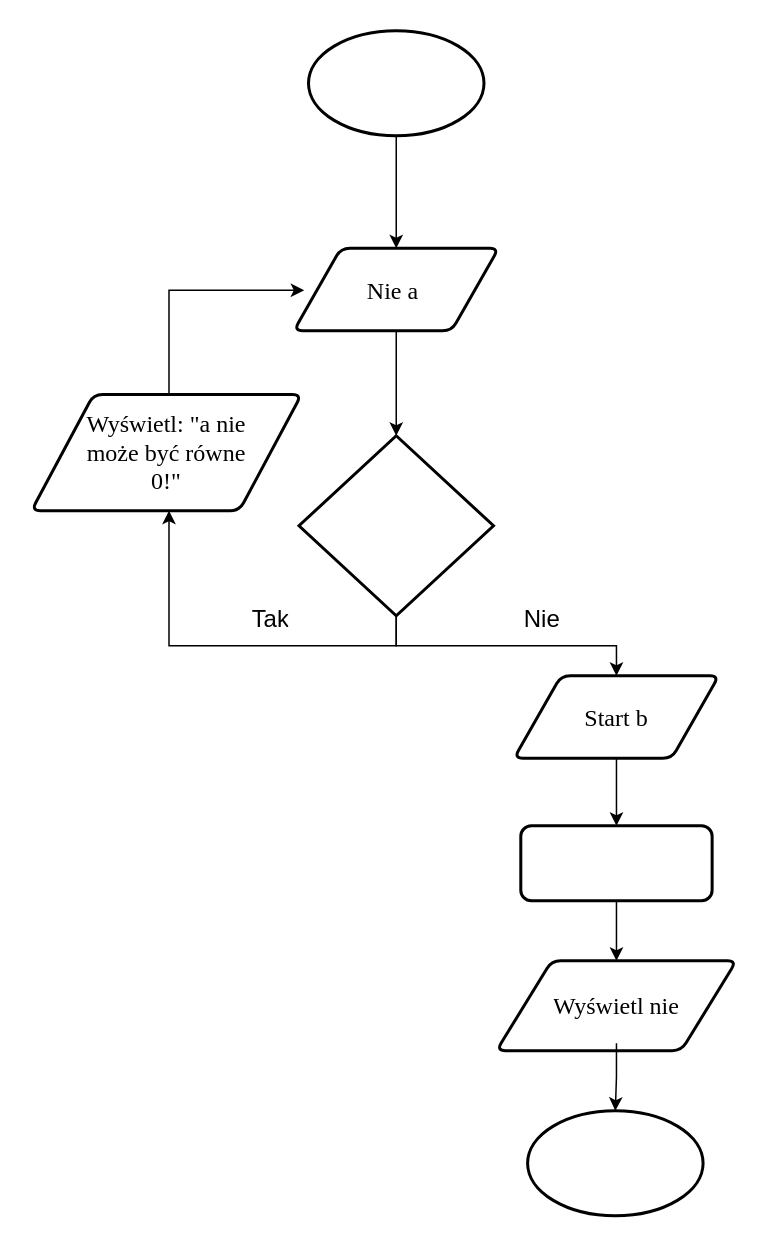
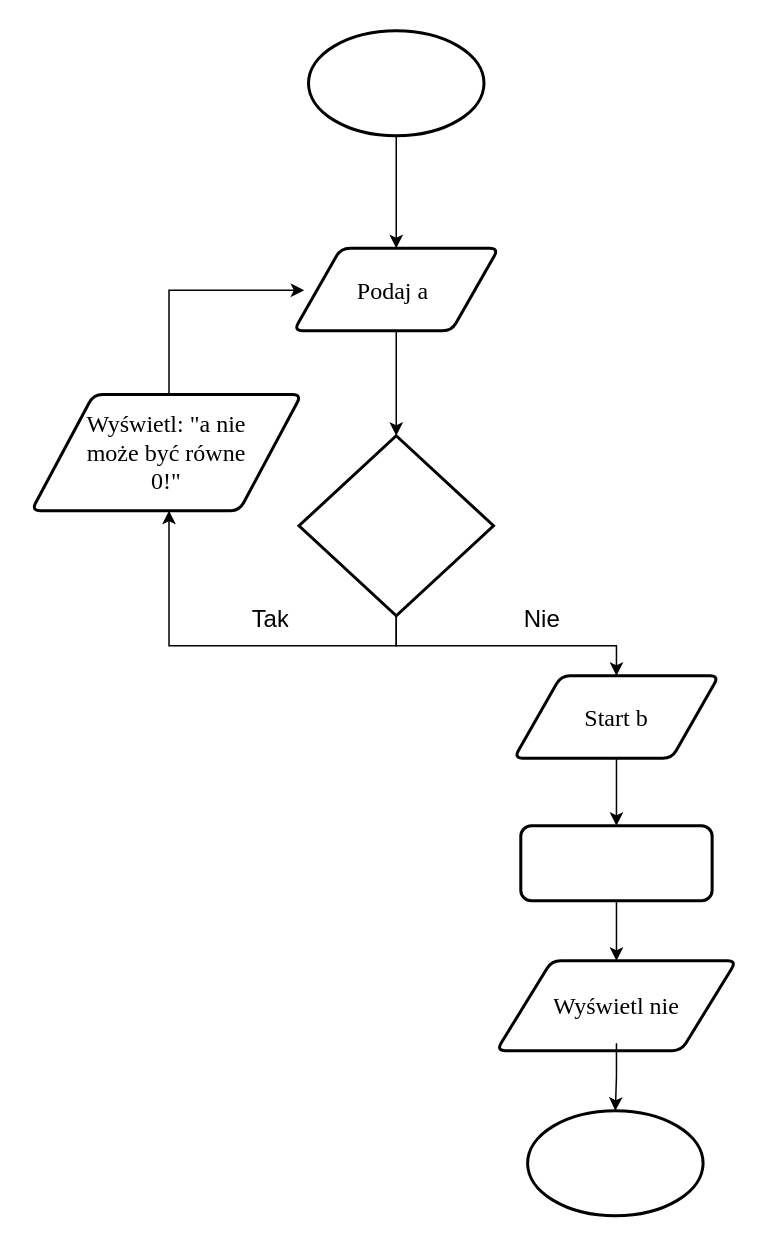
(393, 290) -> (393, 290)
